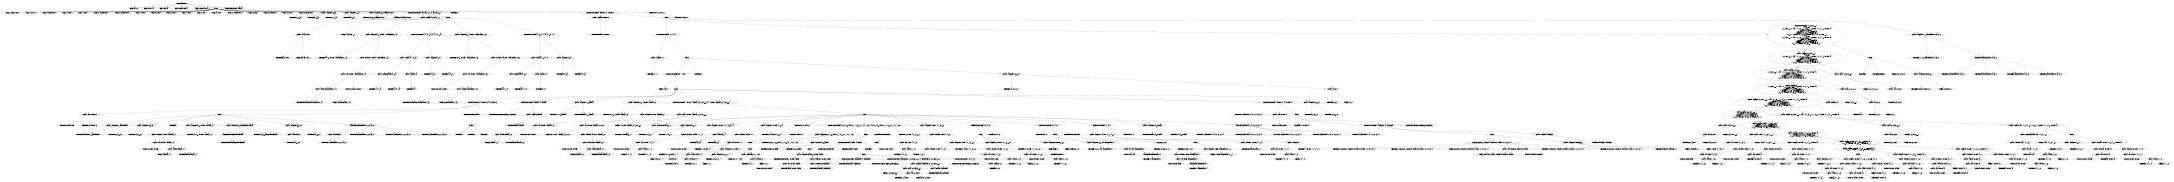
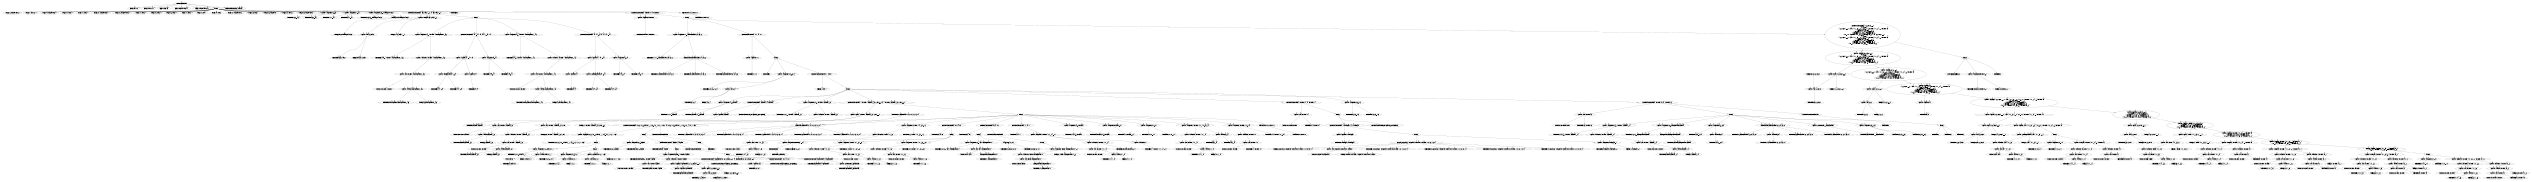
none -> (344, 35)
(2051, 74) -> none
